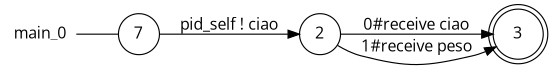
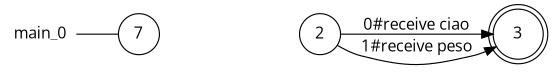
(224, 34) -> none
